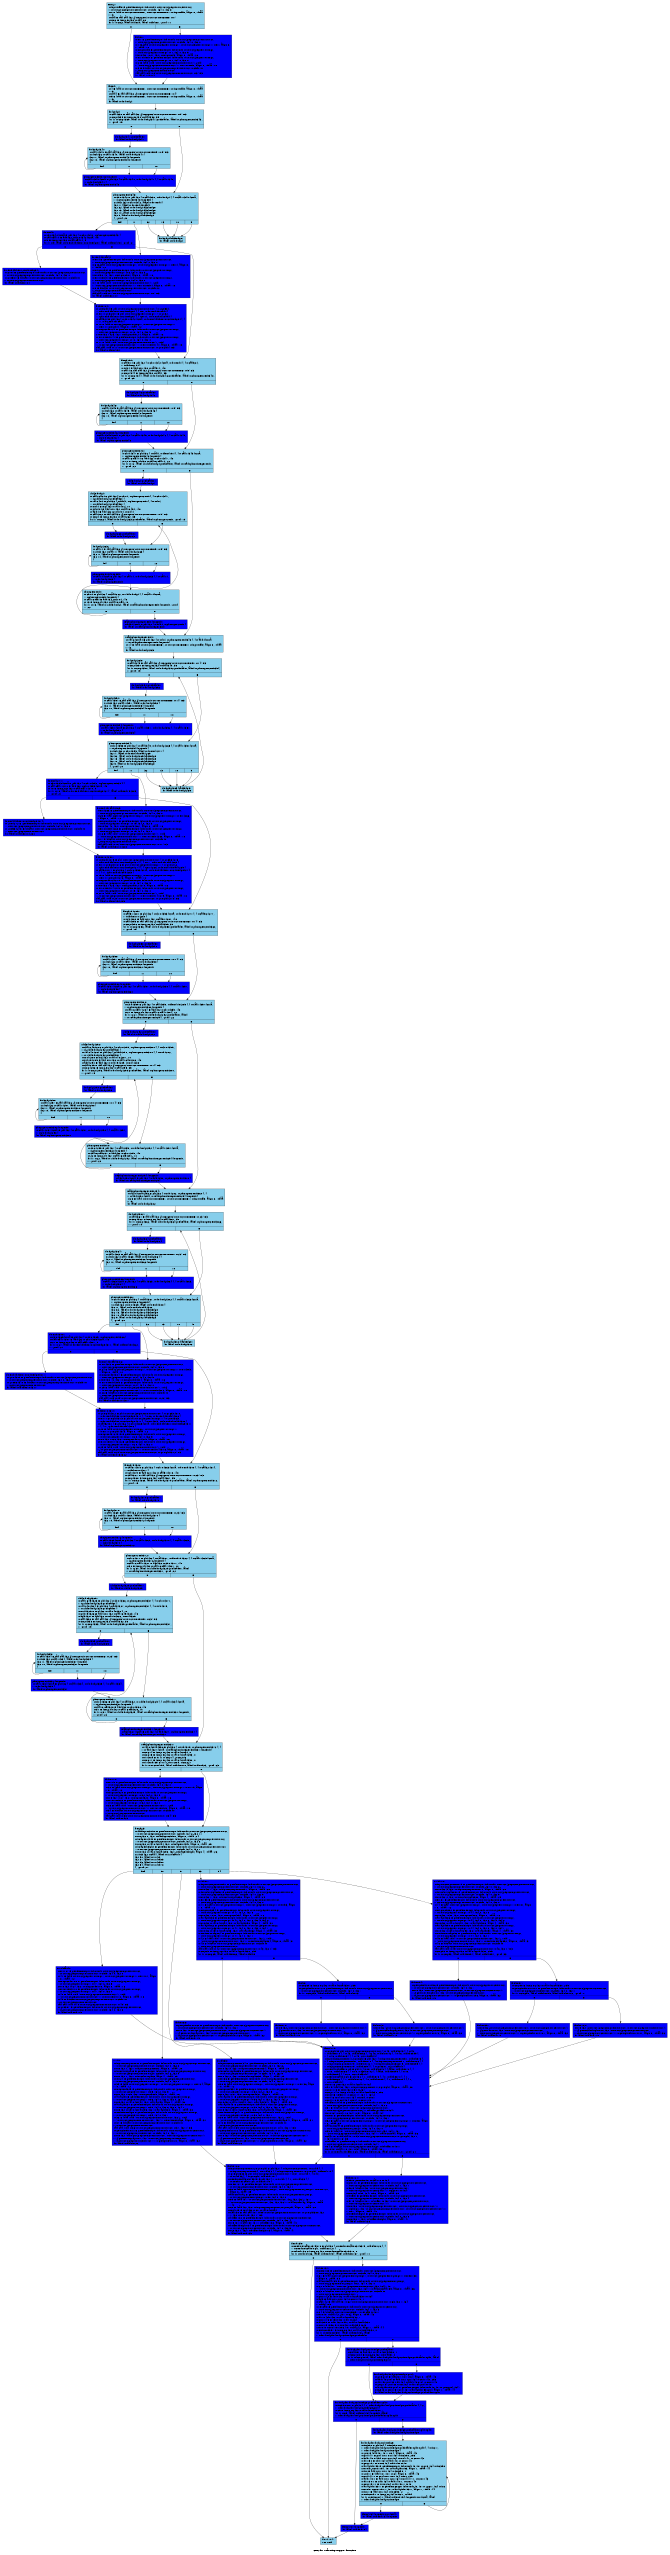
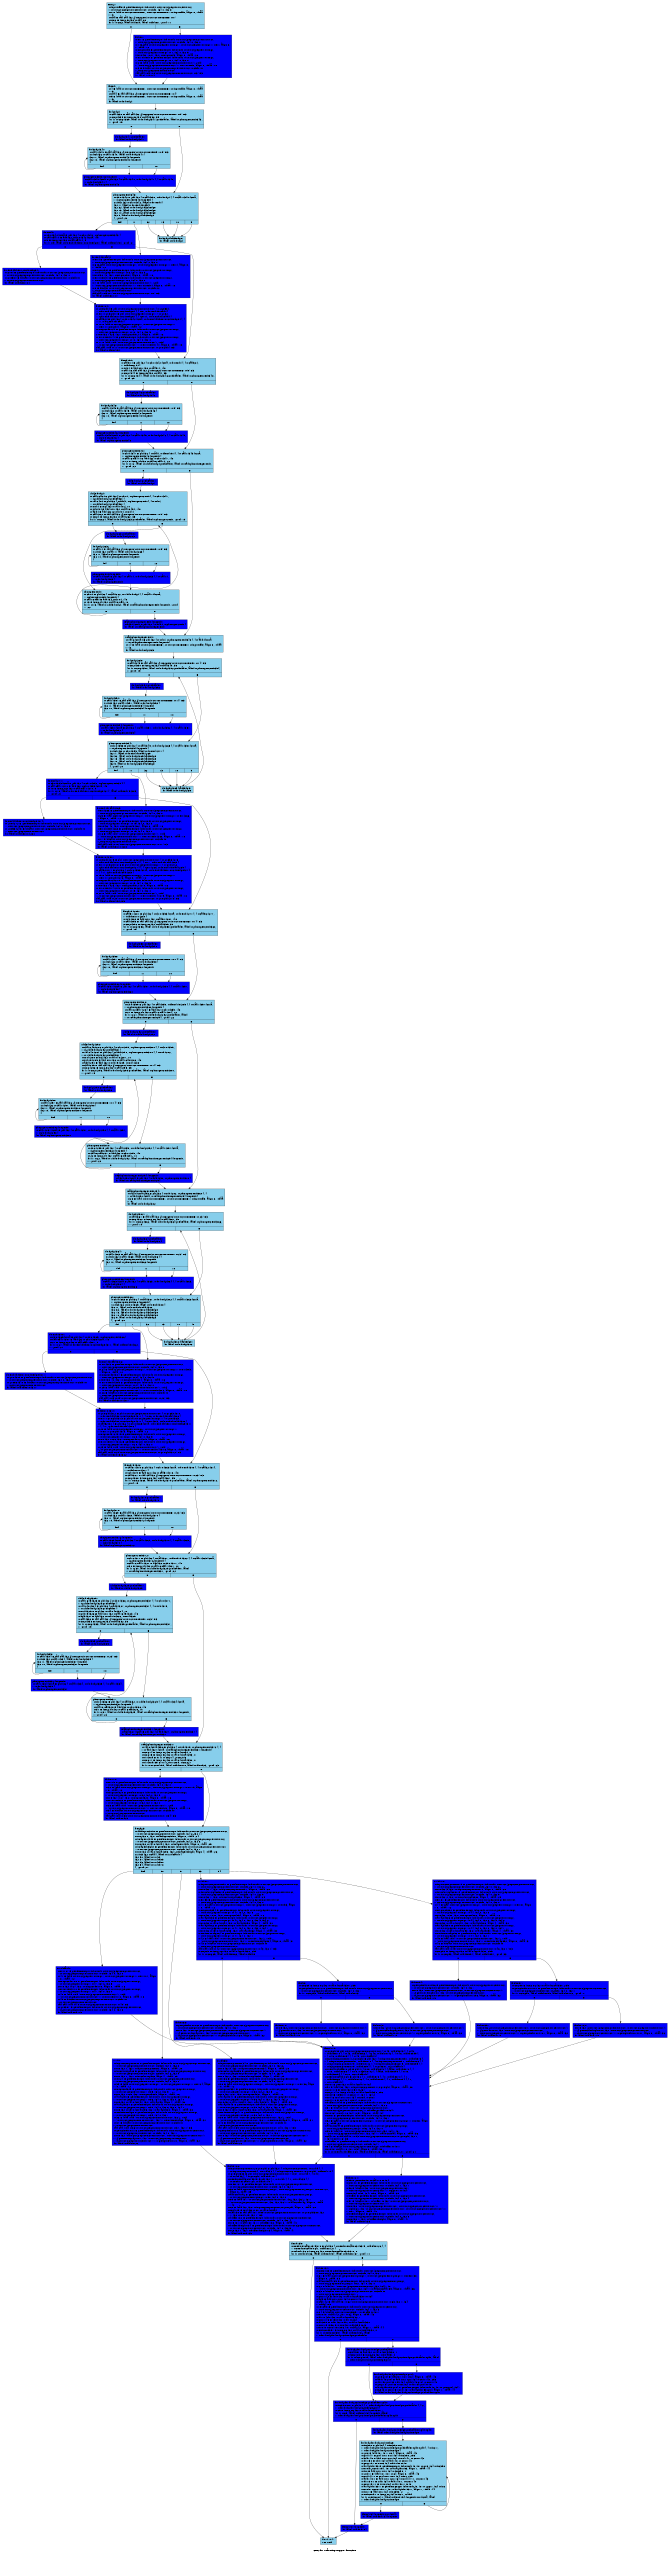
(159, 536) -> (100, 533)
